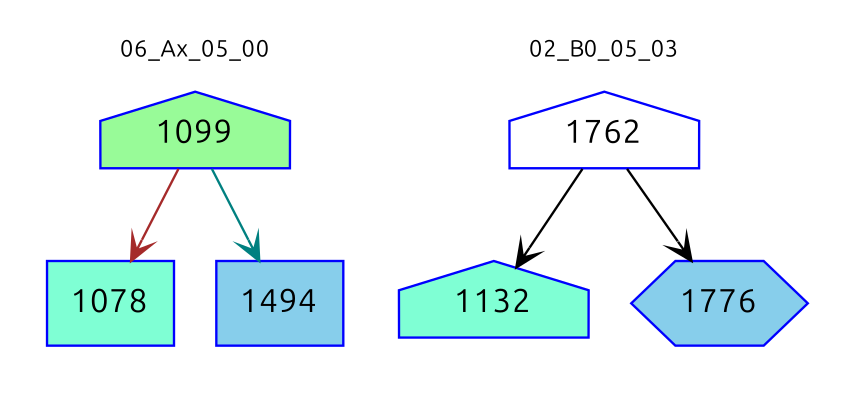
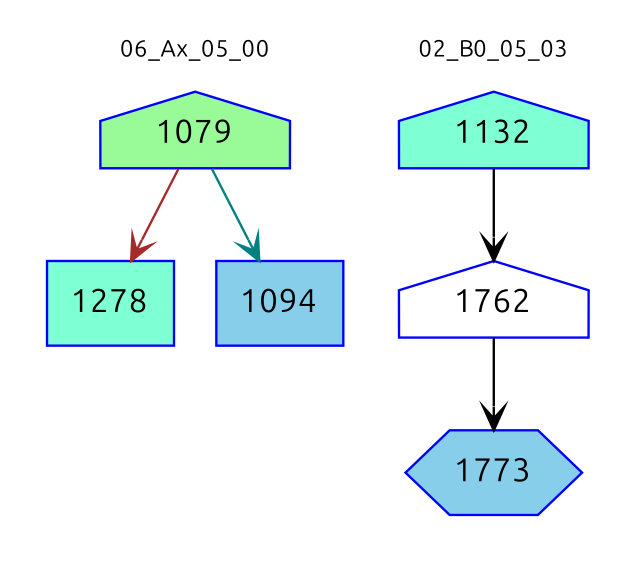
(195, 134) -> (195, 134)
(556, 208) -> (494, 203)
(111, 303) -> (111, 303)
(280, 303) -> (280, 303)
(720, 303) -> (494, 473)
